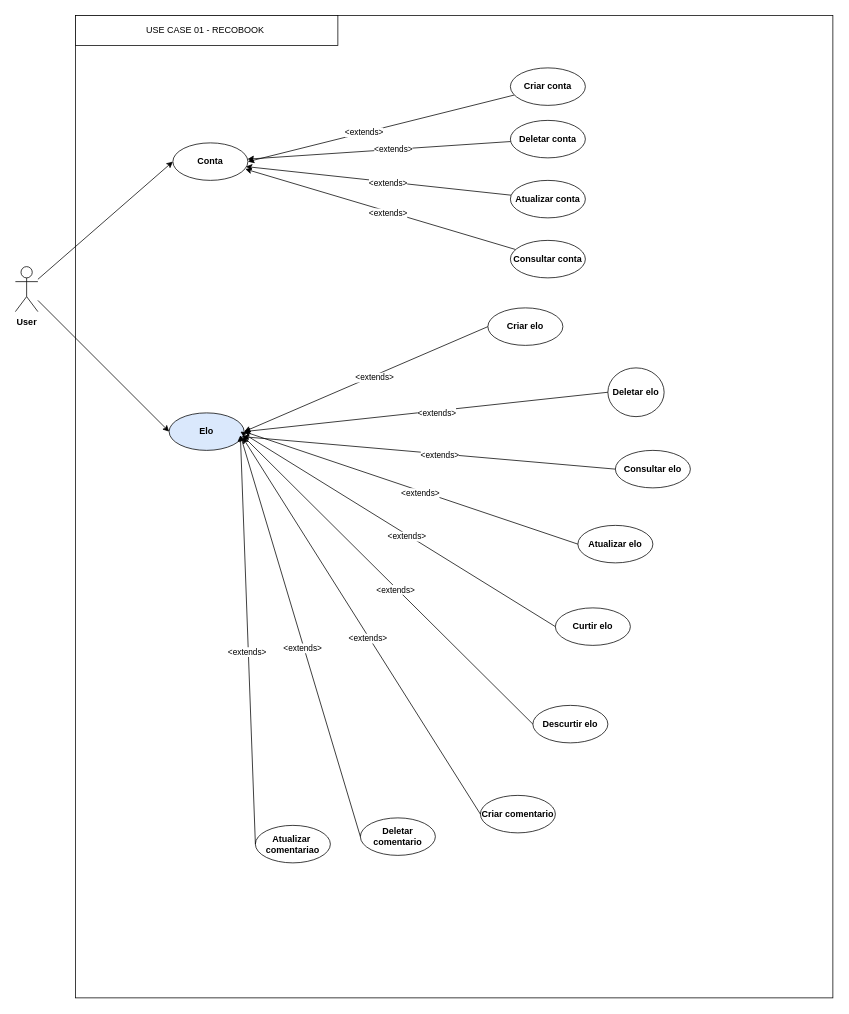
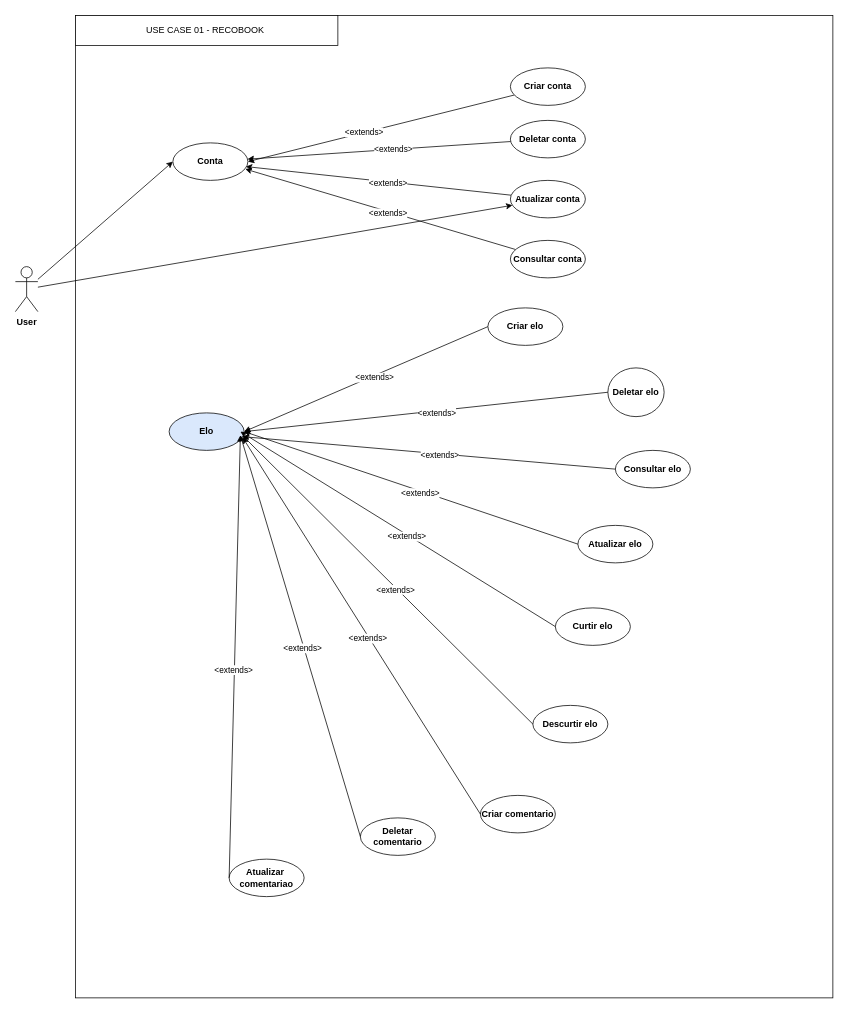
(164, 427) -> (273, 247)
(293, 844) -> (267, 878)
